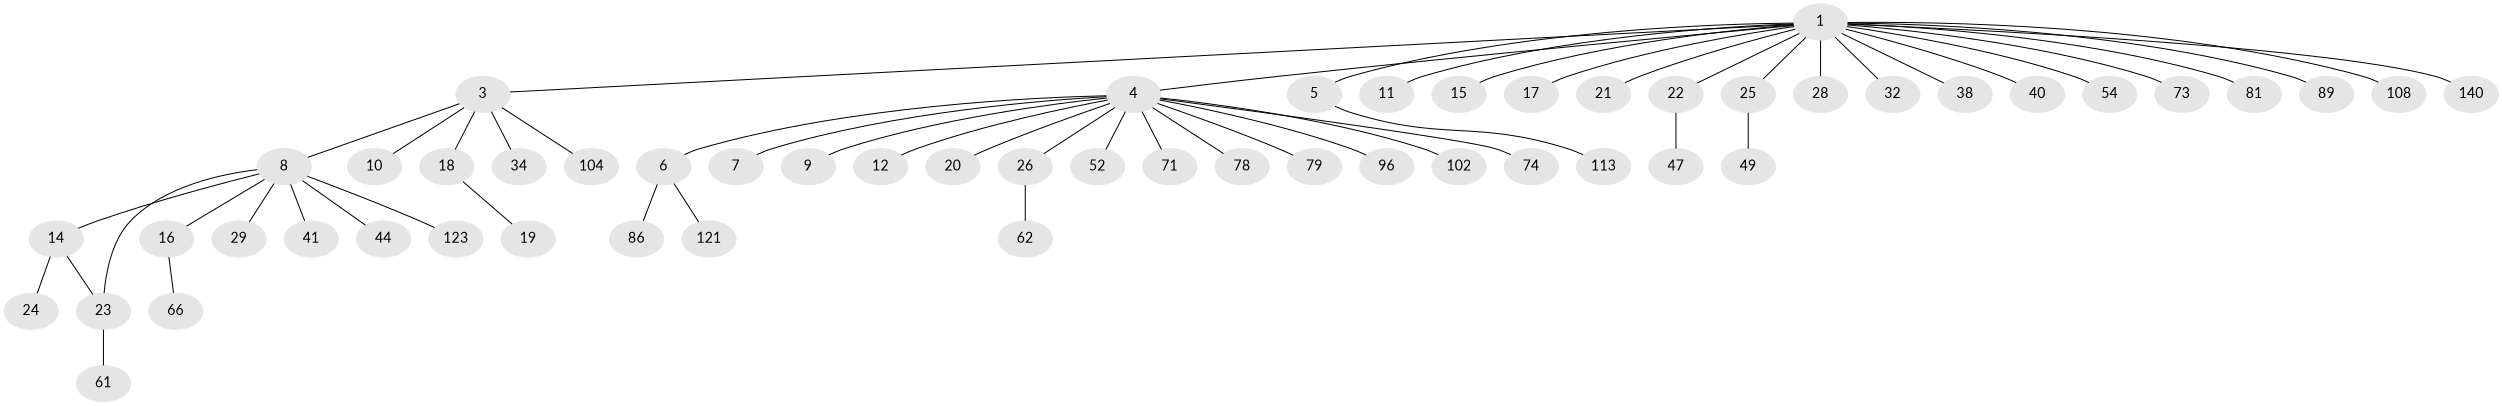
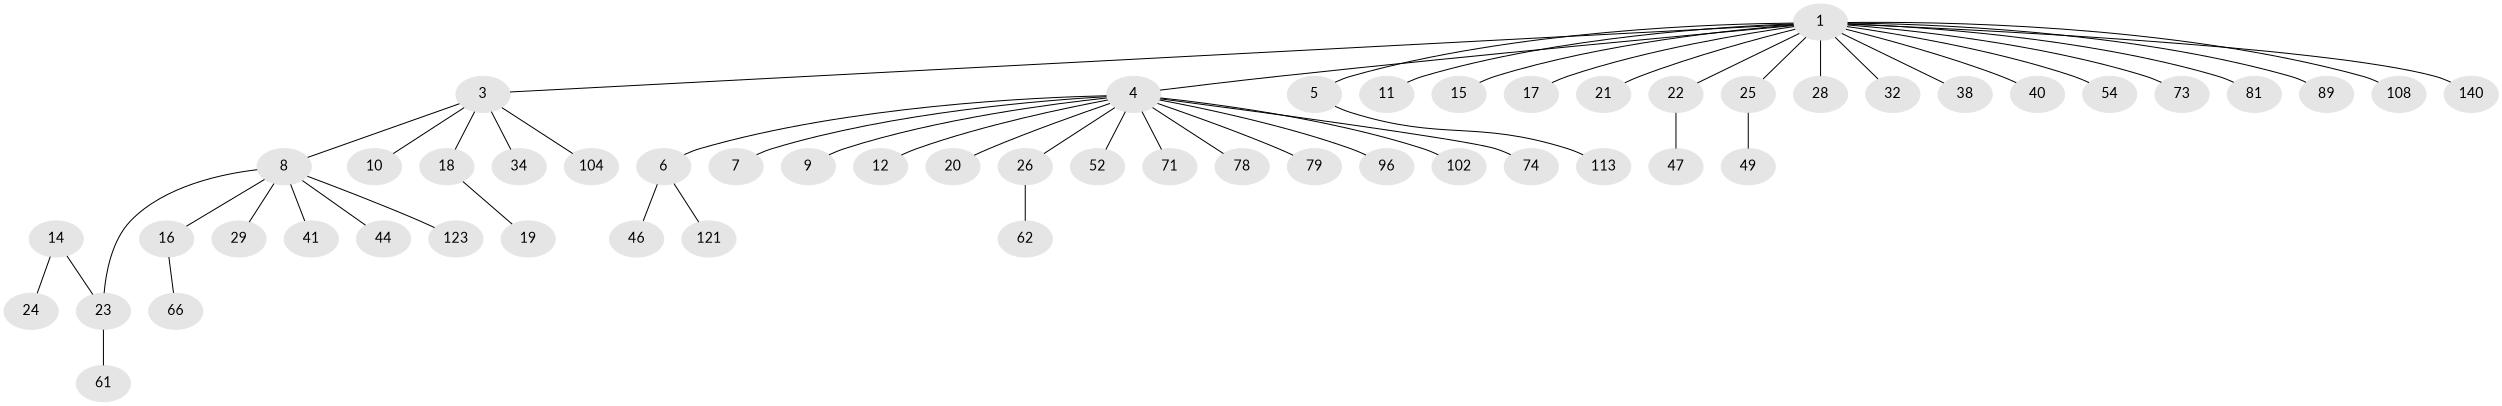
(186, 193) -> none
(637, 239) -> (637, 239)
